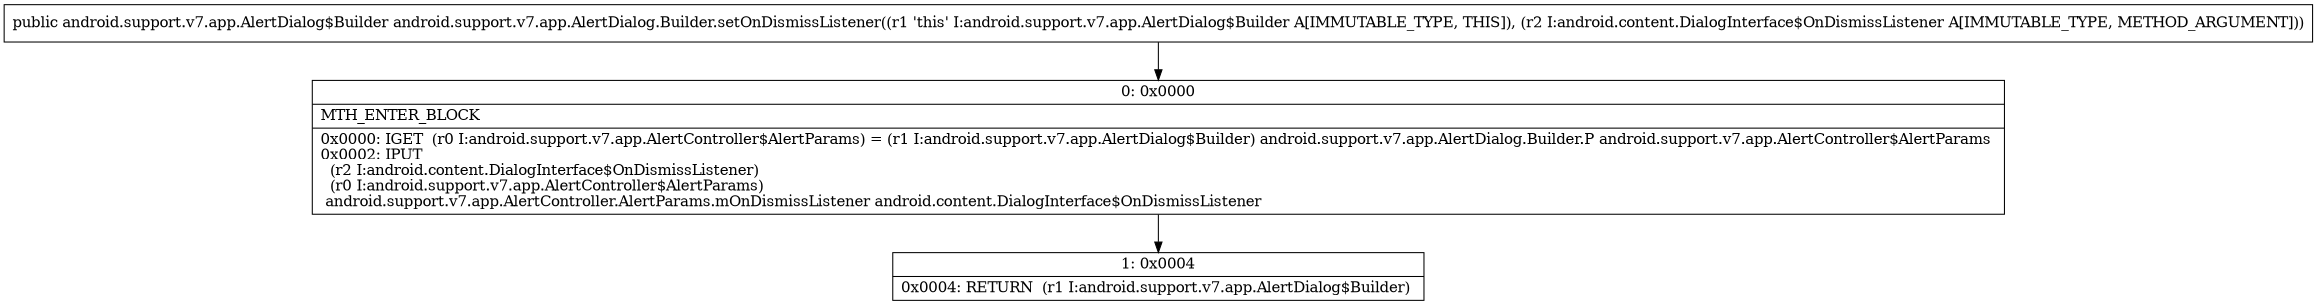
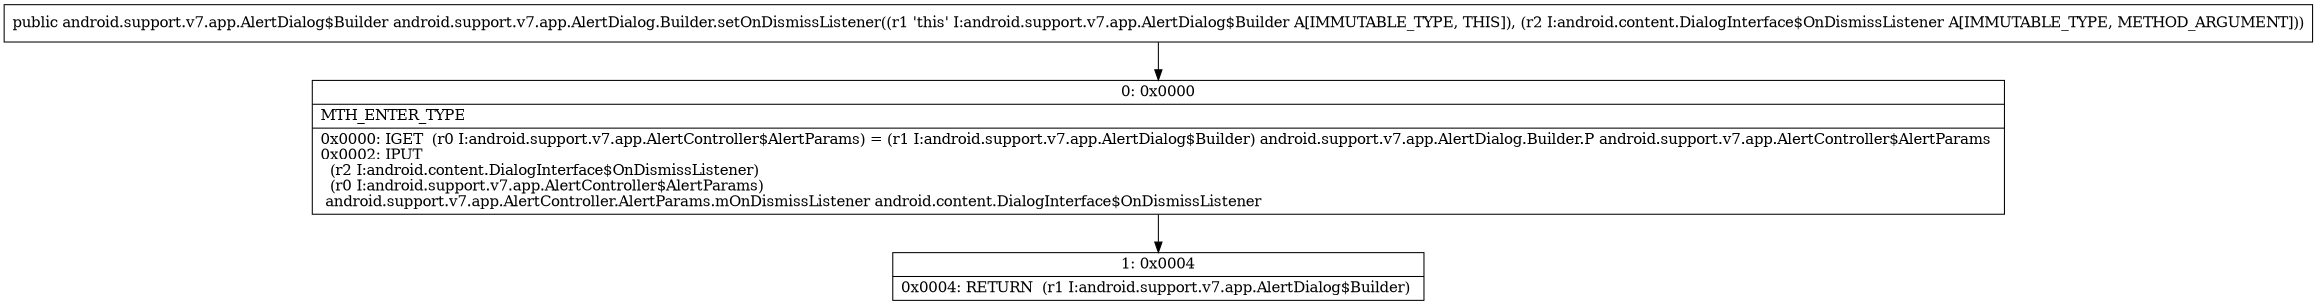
(400, 116) -> (393, 116)
